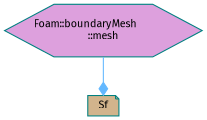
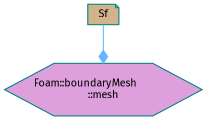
(103, 70) -> (103, 37)
